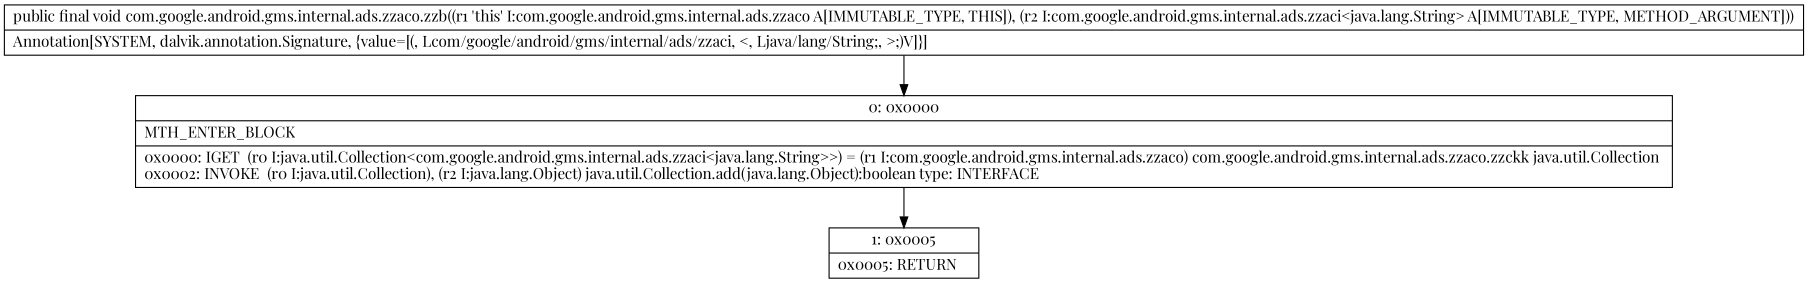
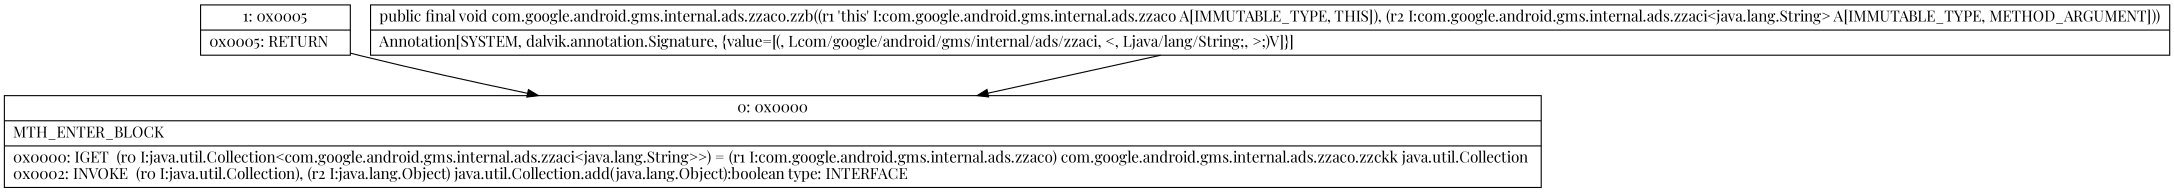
(904, 202) -> (439, 74)
